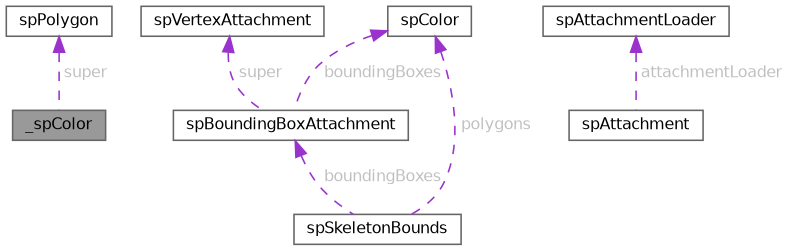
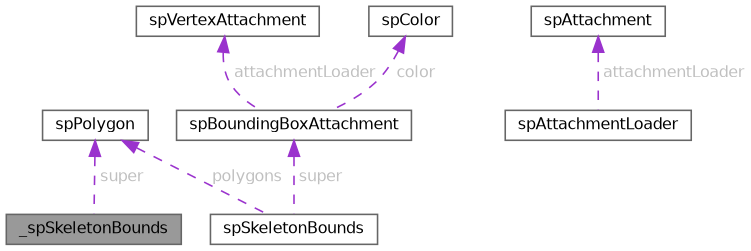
(259, 73) -> (303, 73)
(381, 73) -> (414, 73)
(636, 81) -> (598, 81)
(59, 125) -> (94, 229)
(454, 140) -> (202, 181)
(381, 177) -> (318, 177)
